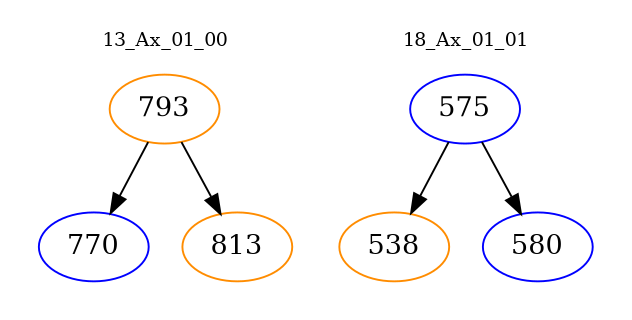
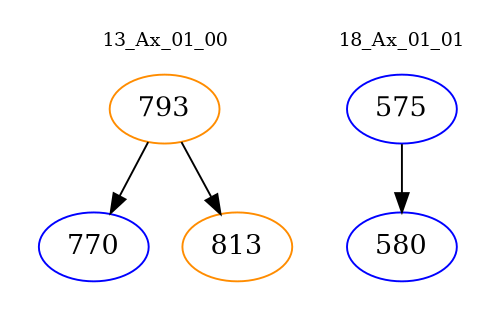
(394, 247) -> none
